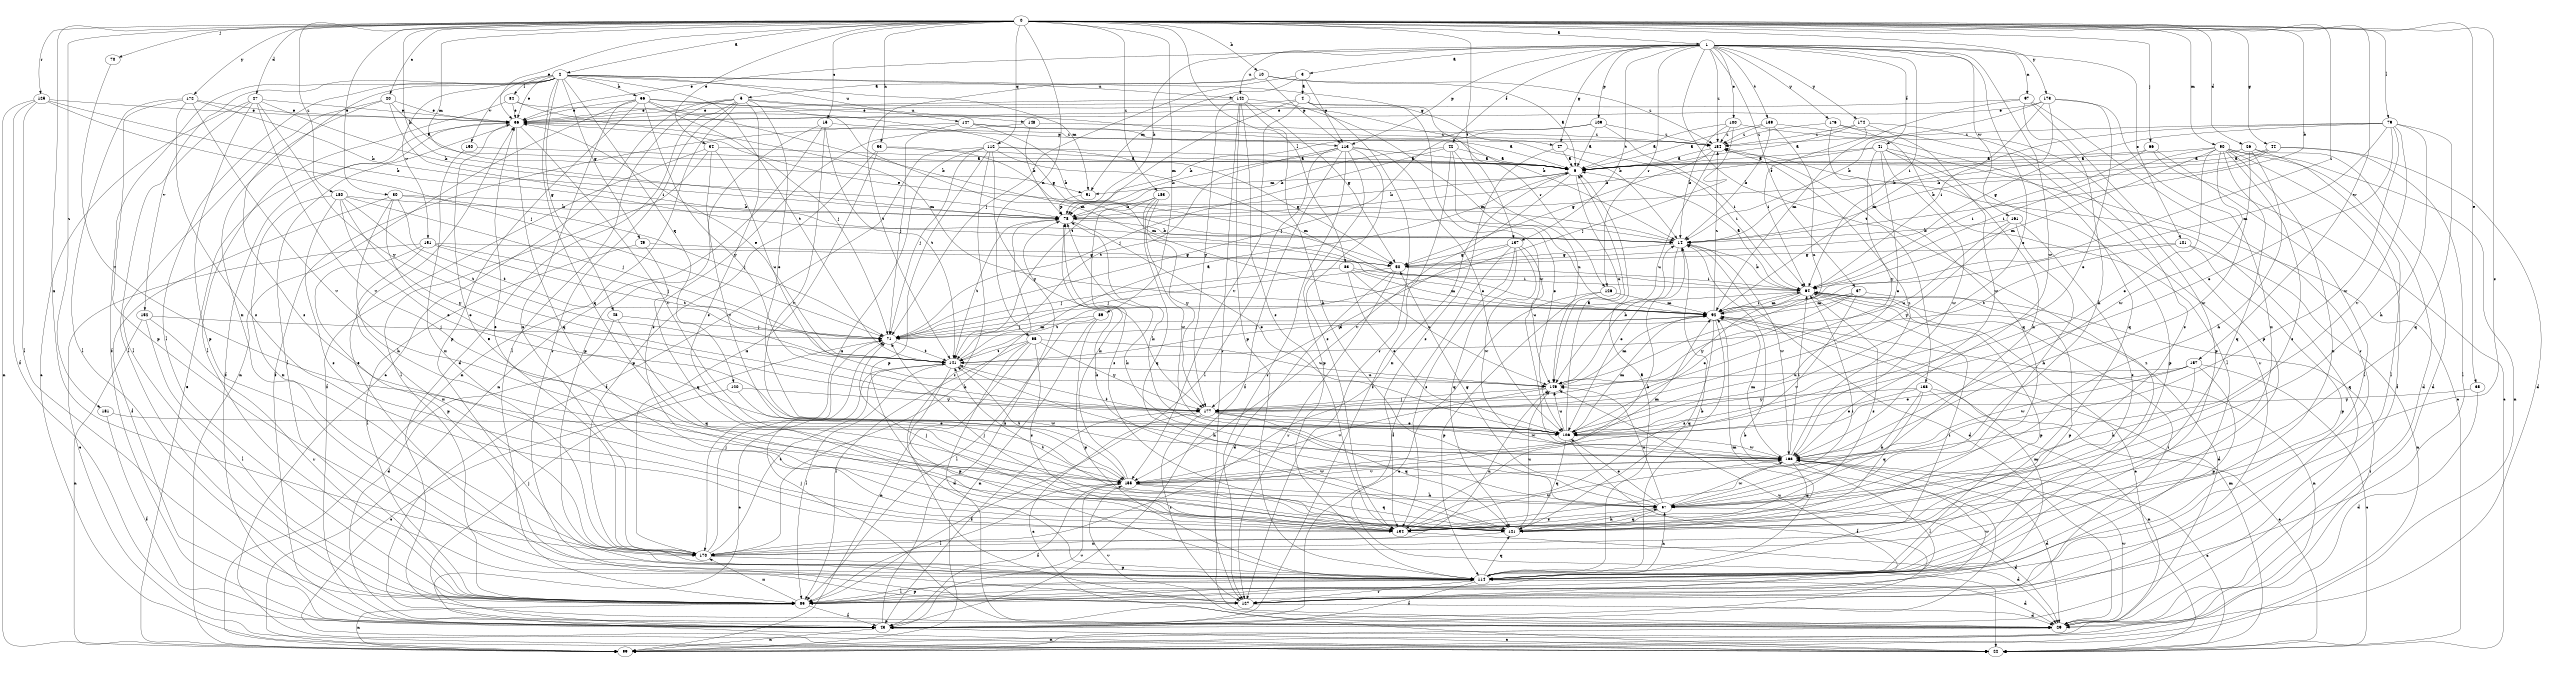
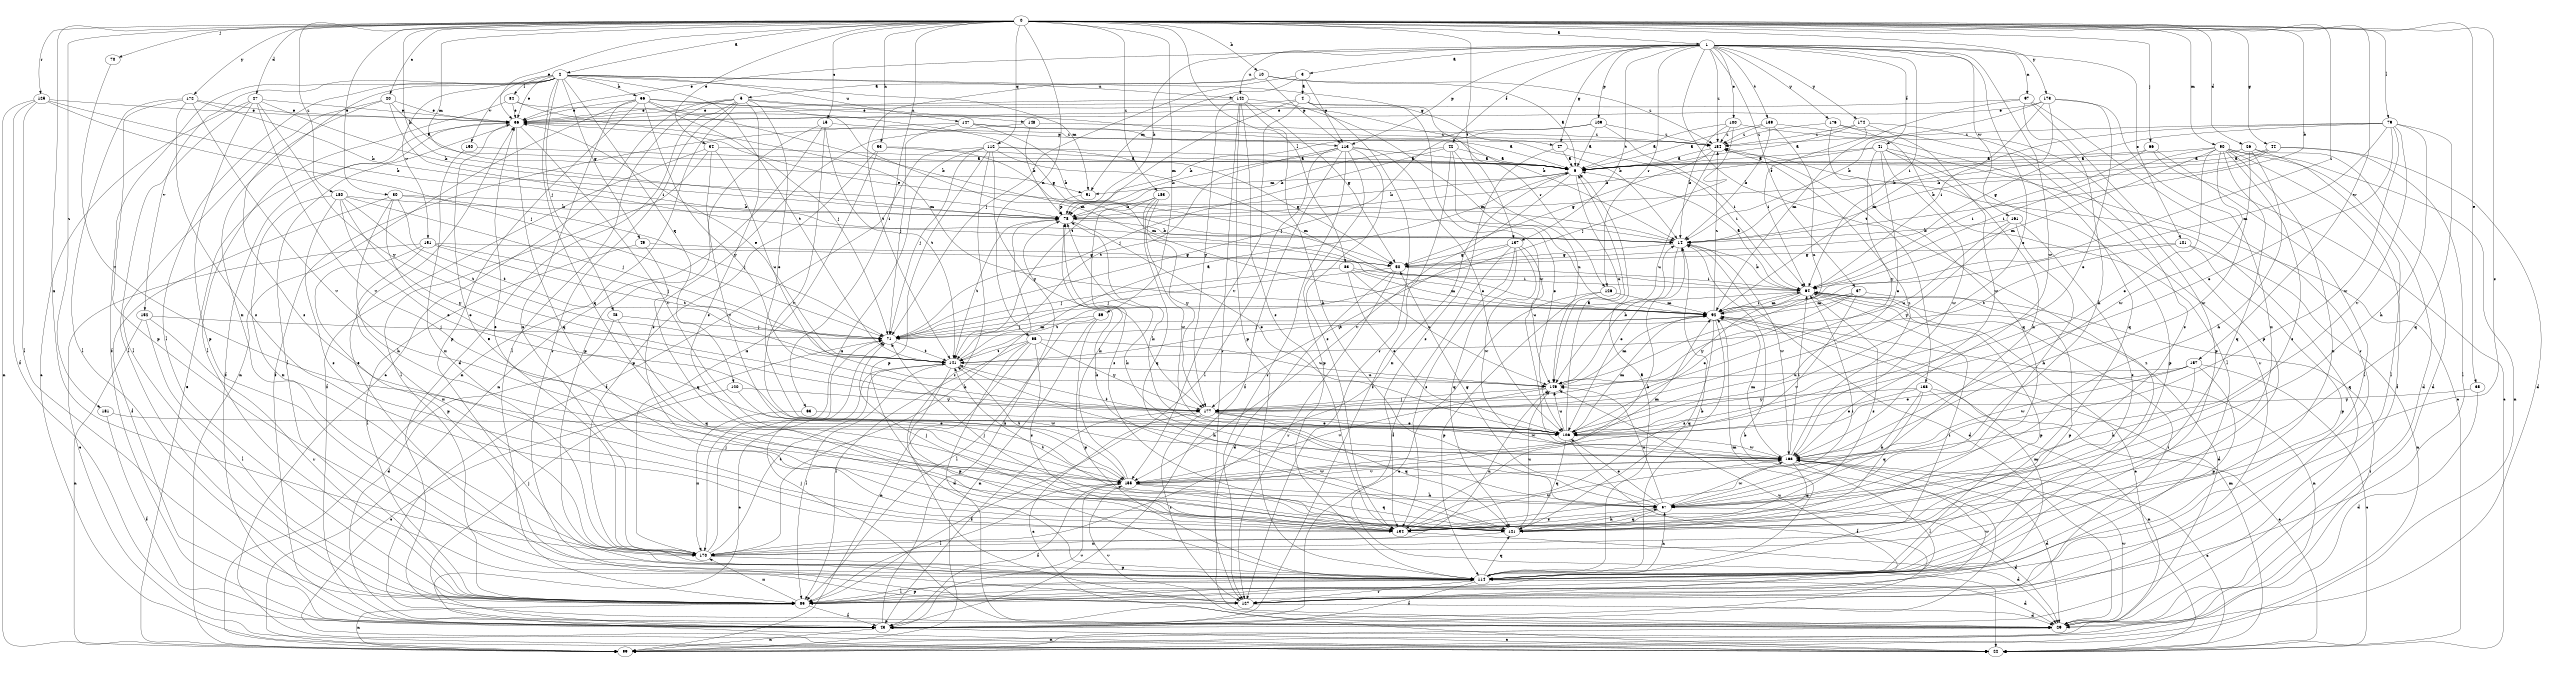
(553, 195) -> (553, 195)
(1341, 327) -> (1341, 327)
none -> (809, 411)
